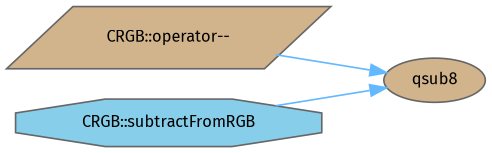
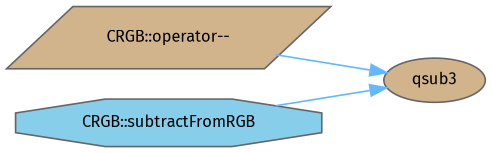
(435, 80) -> (435, 80)
